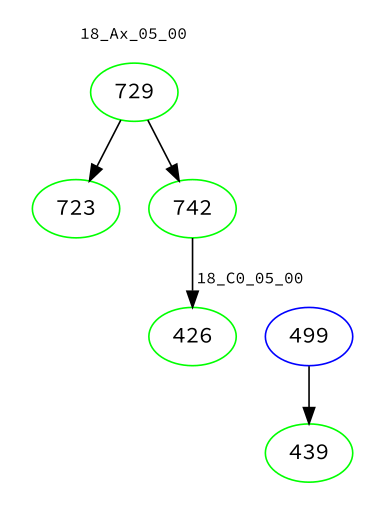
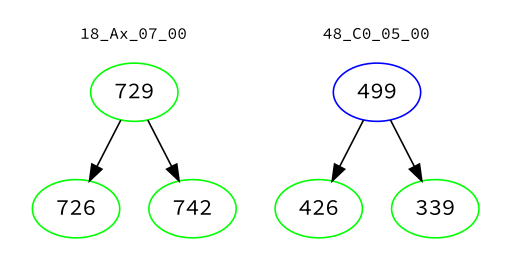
(134, 35) -> (134, 35)
(76, 209) -> (76, 209)
(193, 274) -> (352, 143)
(251, 279) -> (377, 35)
(309, 453) -> (435, 209)
